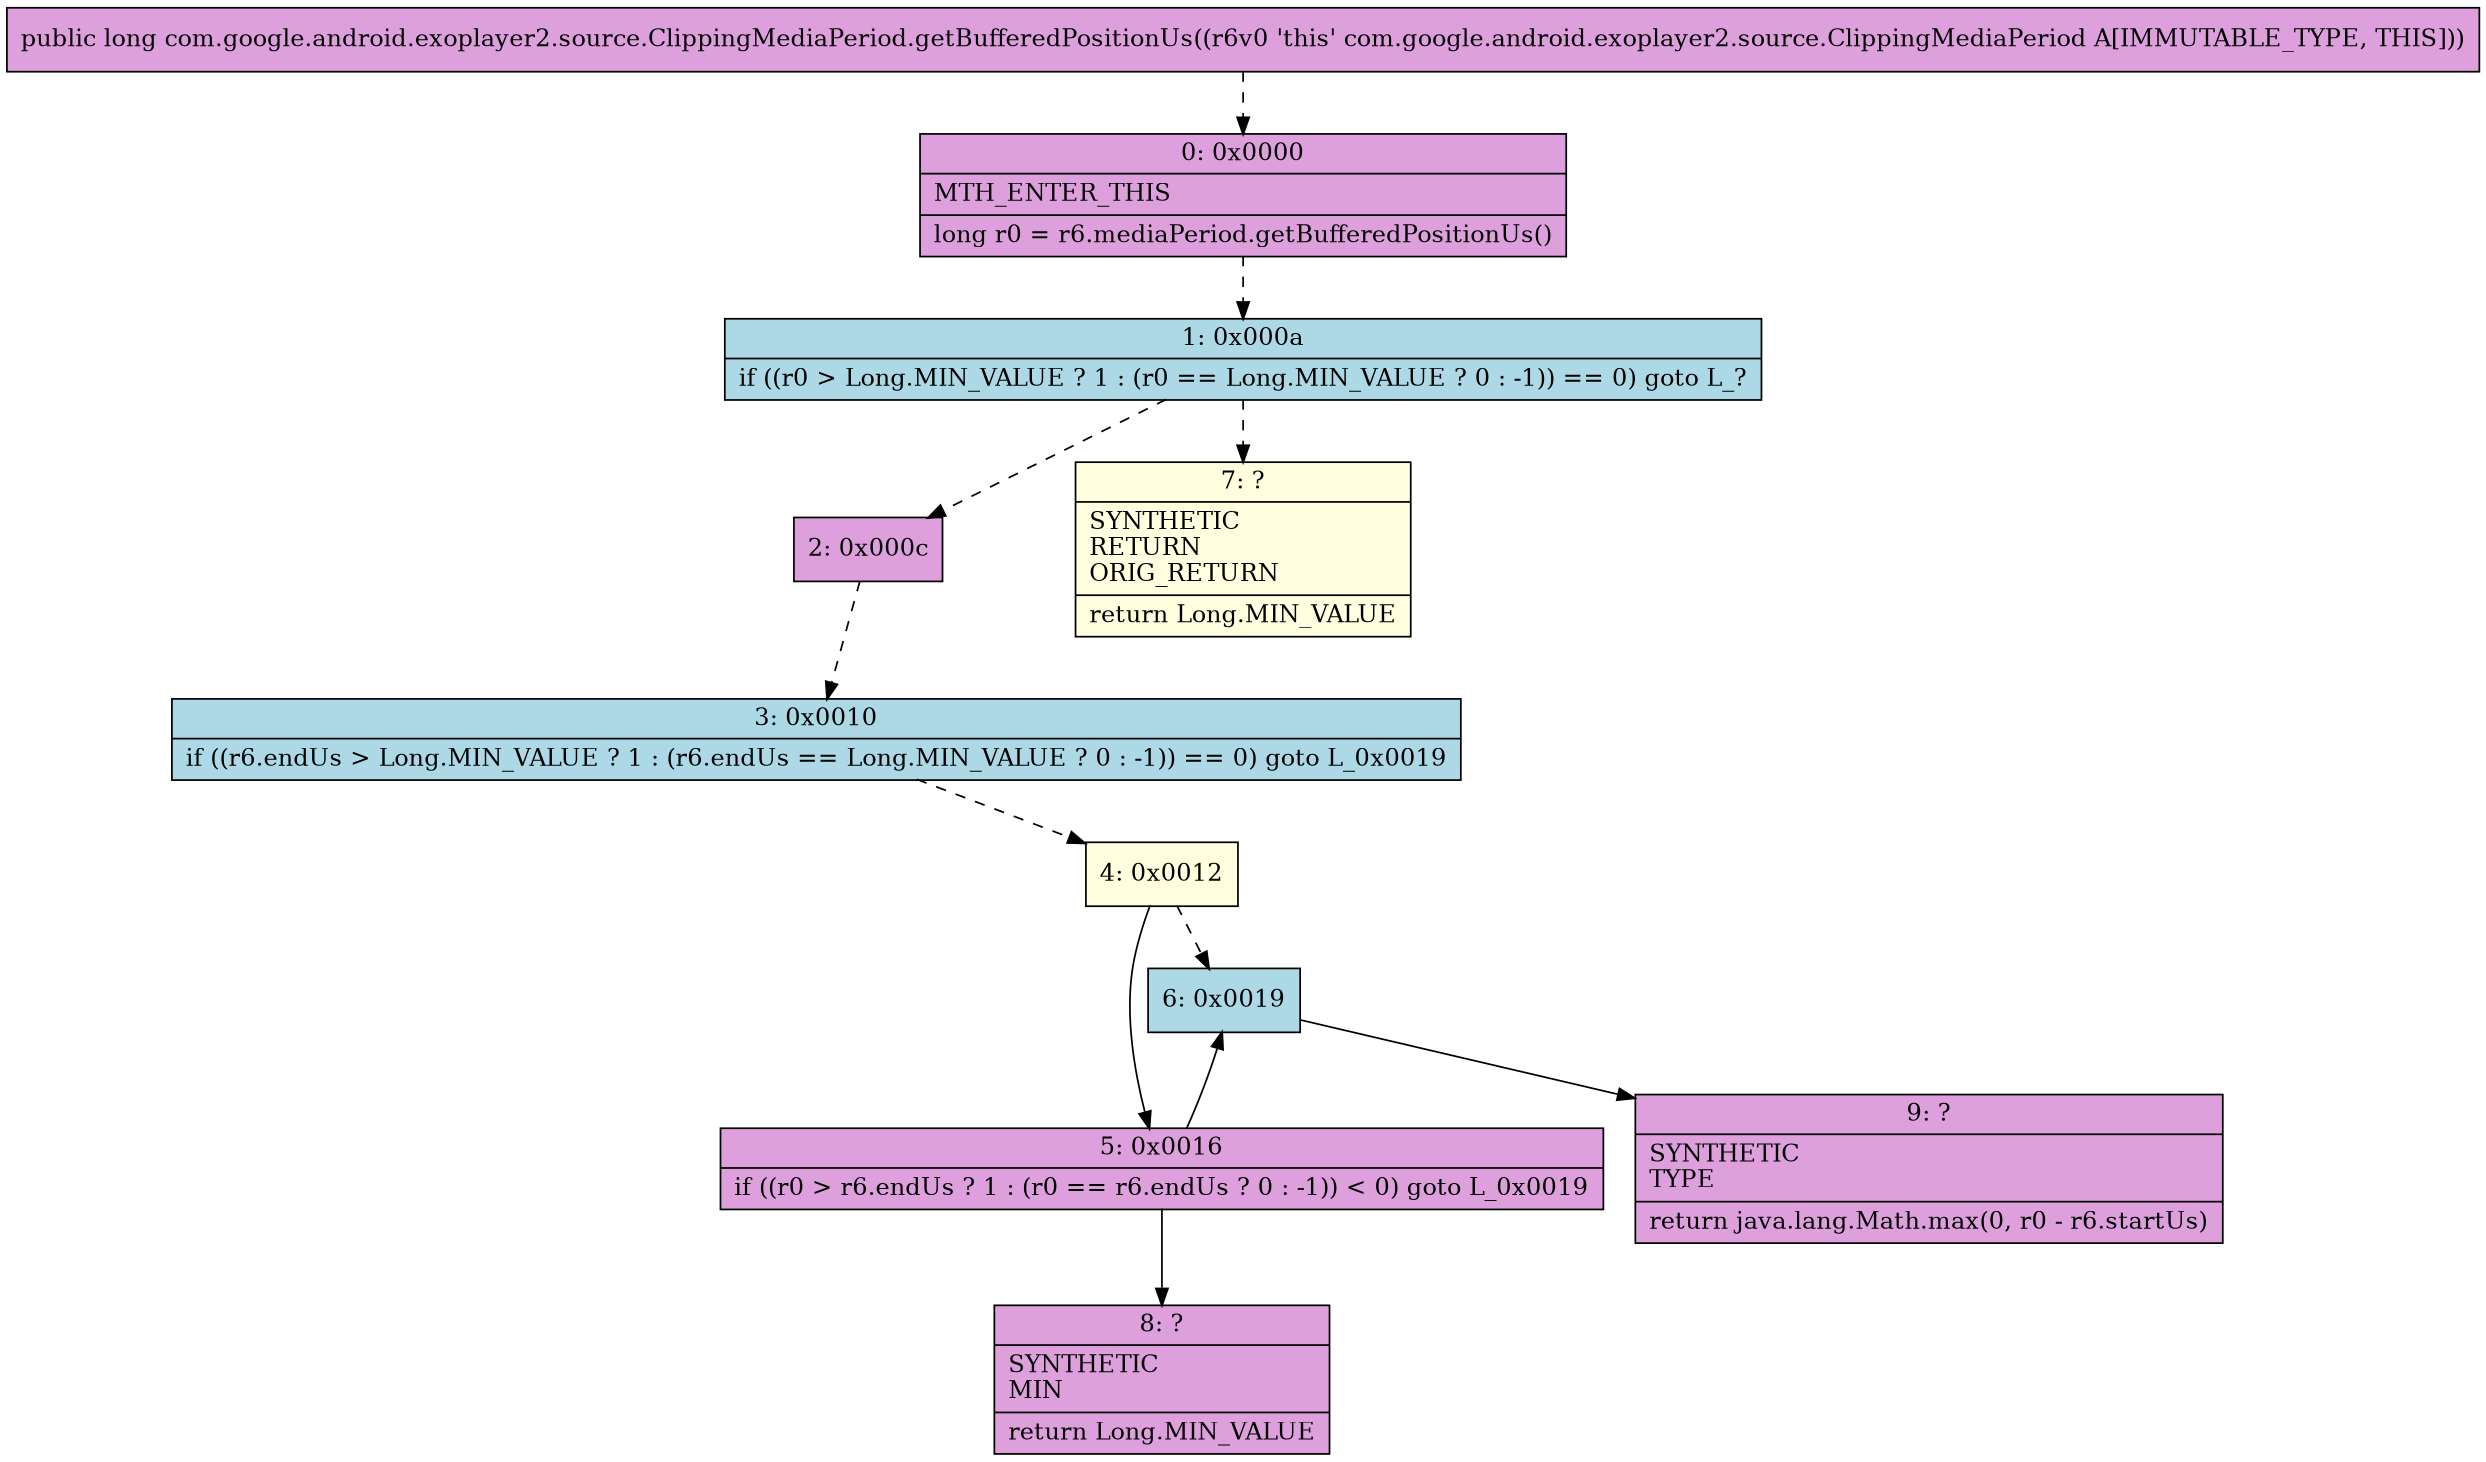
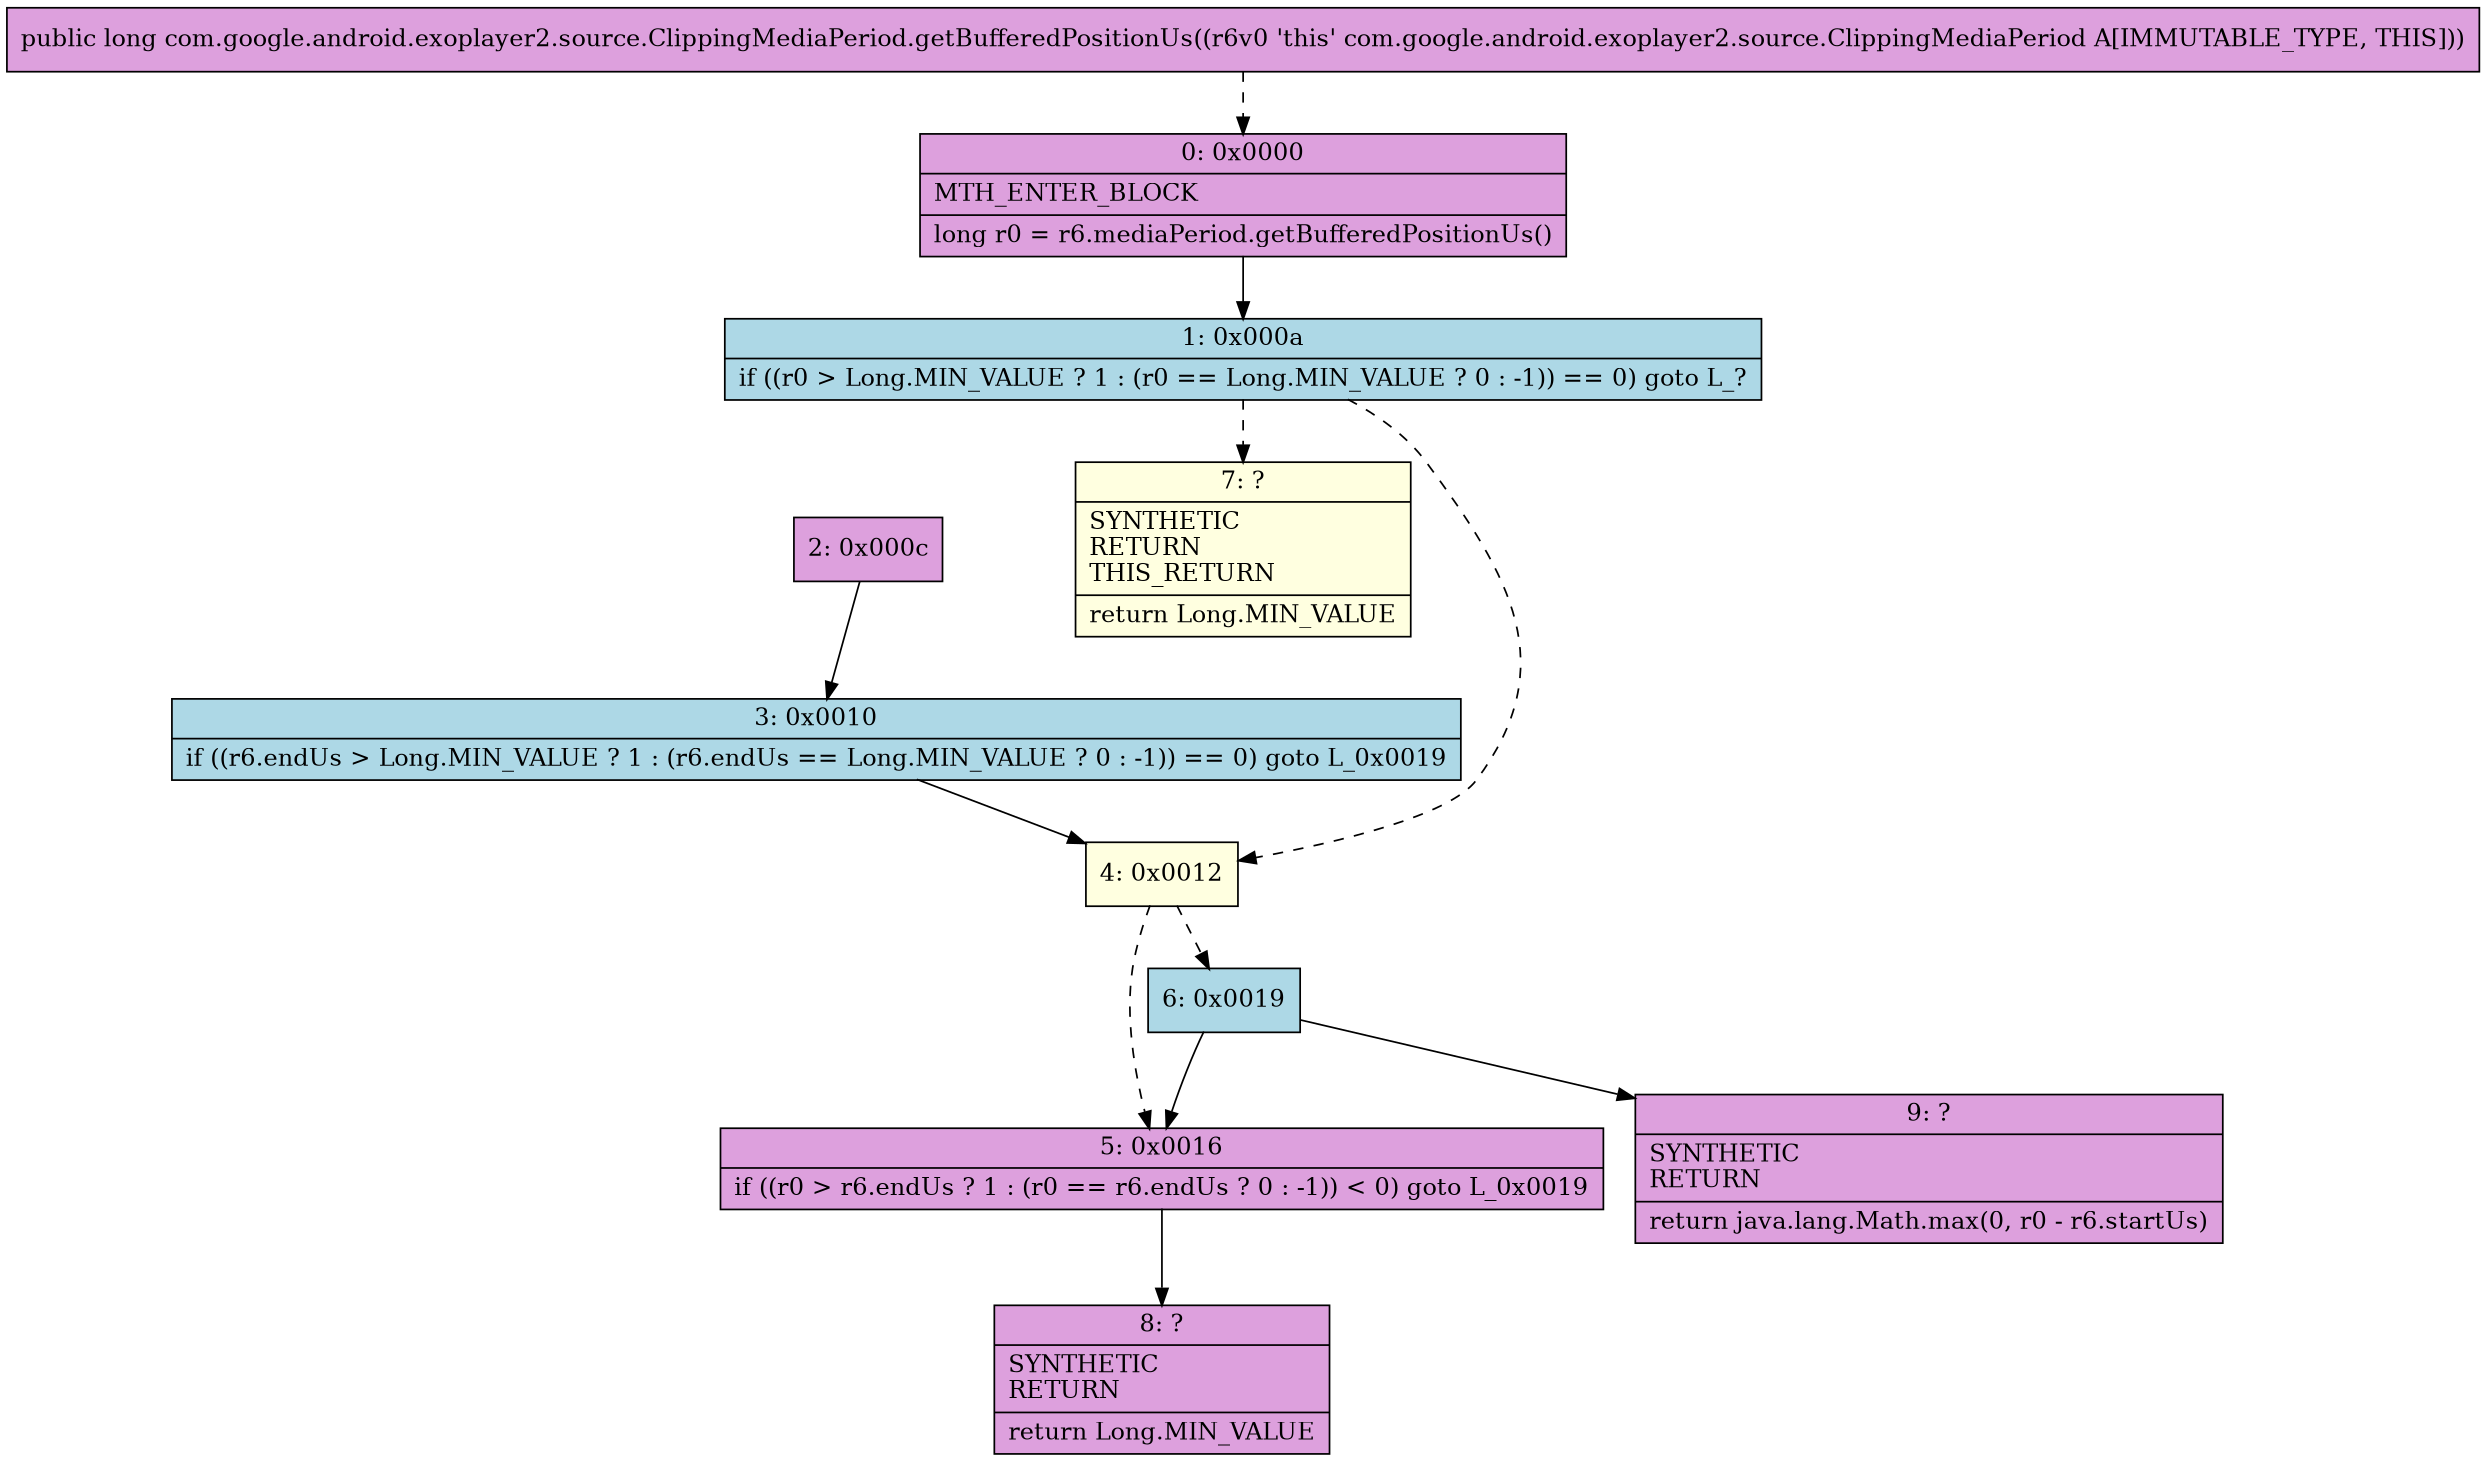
(1053, 194) -> (1067, 194)
(1243, 279) -> (1243, 279)
(1055, 455) -> (1518, 682)
(1184, 574) -> (1183, 574)
(846, 632) -> (846, 632)
(993, 808) -> (993, 808)
(1130, 1008) -> (1130, 1008)
(1203, 1089) -> (1187, 1071)
(1683, 1180) -> (1705, 1180)
(1036, 1391) -> (1064, 1391)
